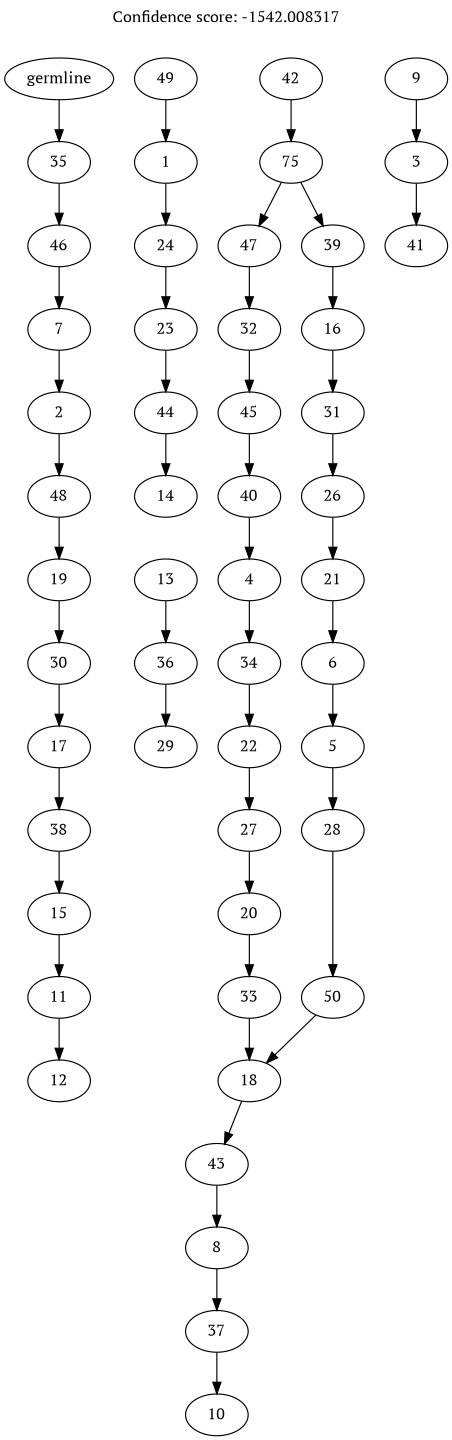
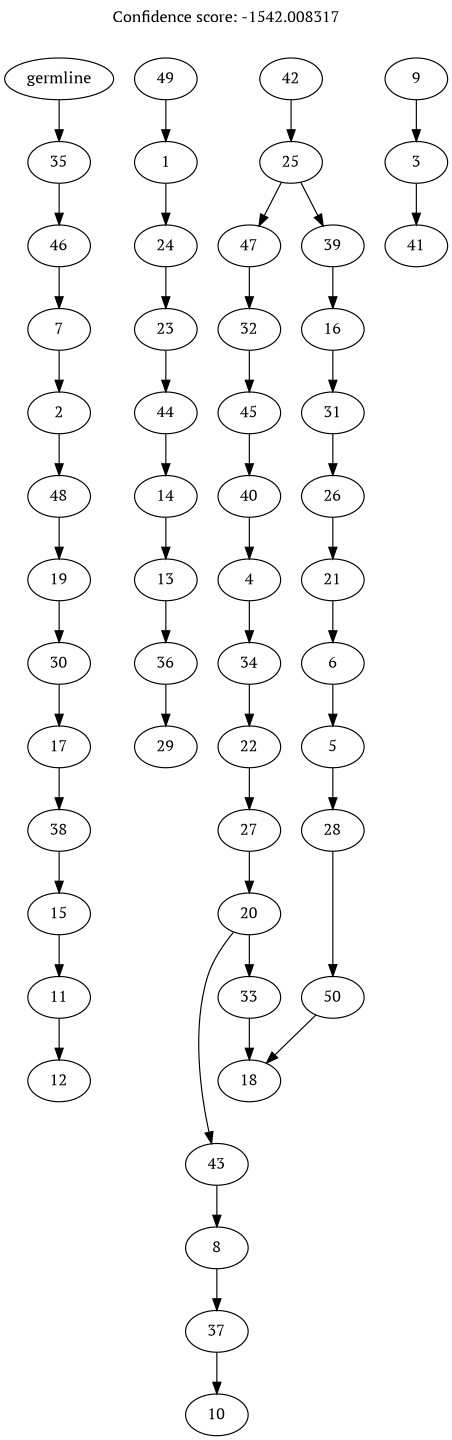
(291, 162) -> (291, 162)
none -> (166, 532)
(235, 1117) -> (199, 1028)
